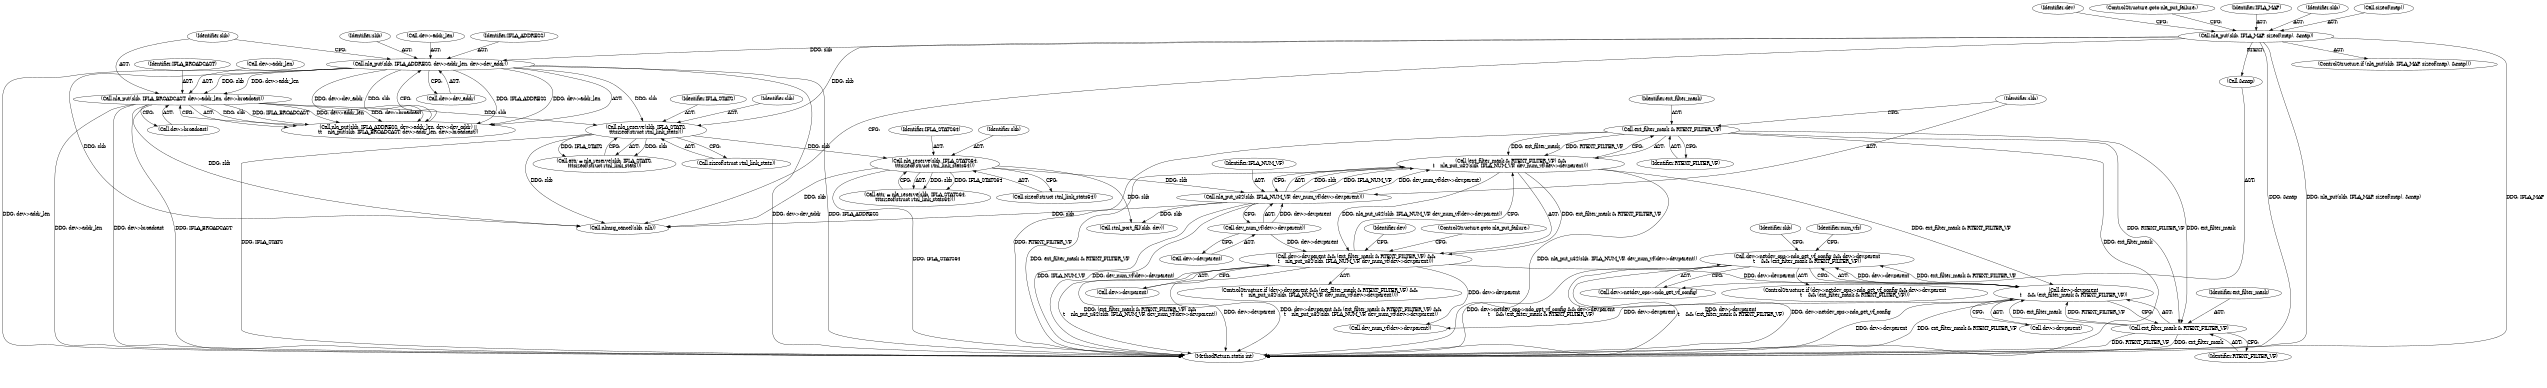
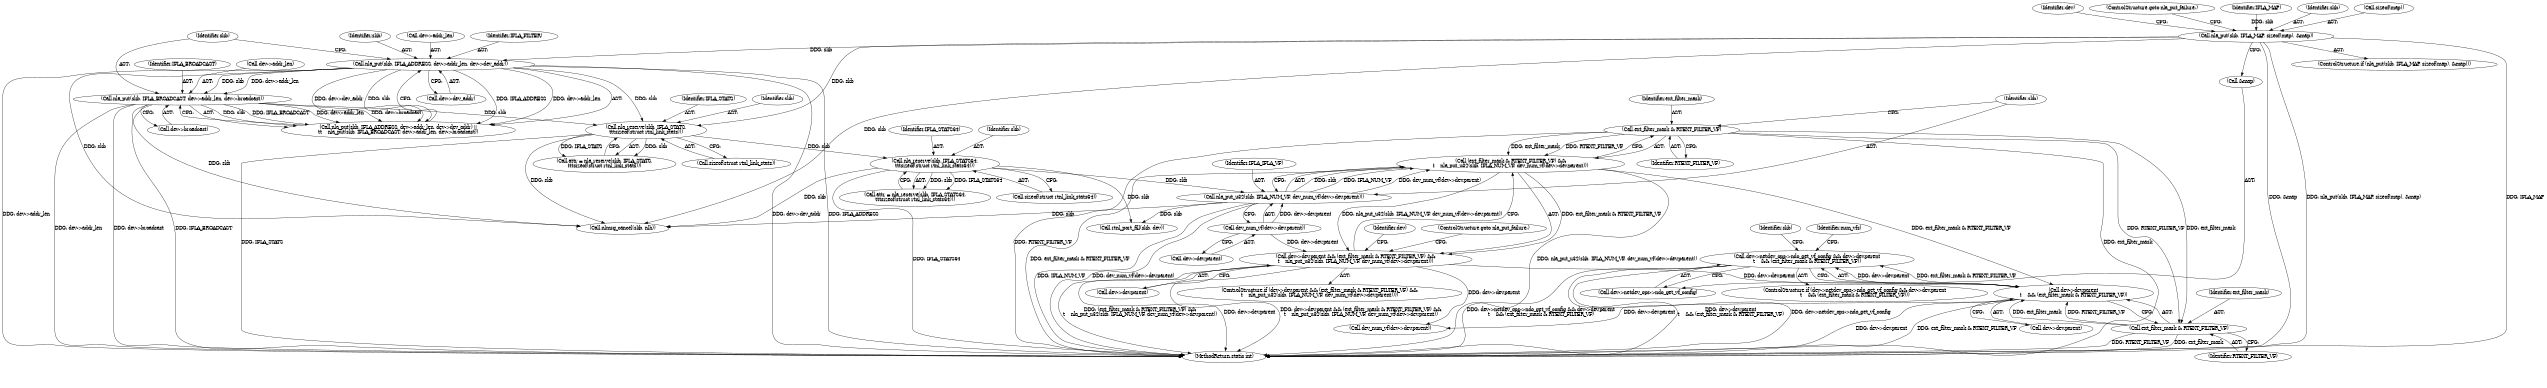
(2262, 22) -> (2262, 22)
(514, 36) -> (514, 36)
(2256, 50) -> (2256, 50)
(875, 130) -> (875, 130)
(1254, 164) -> (1254, 164)
